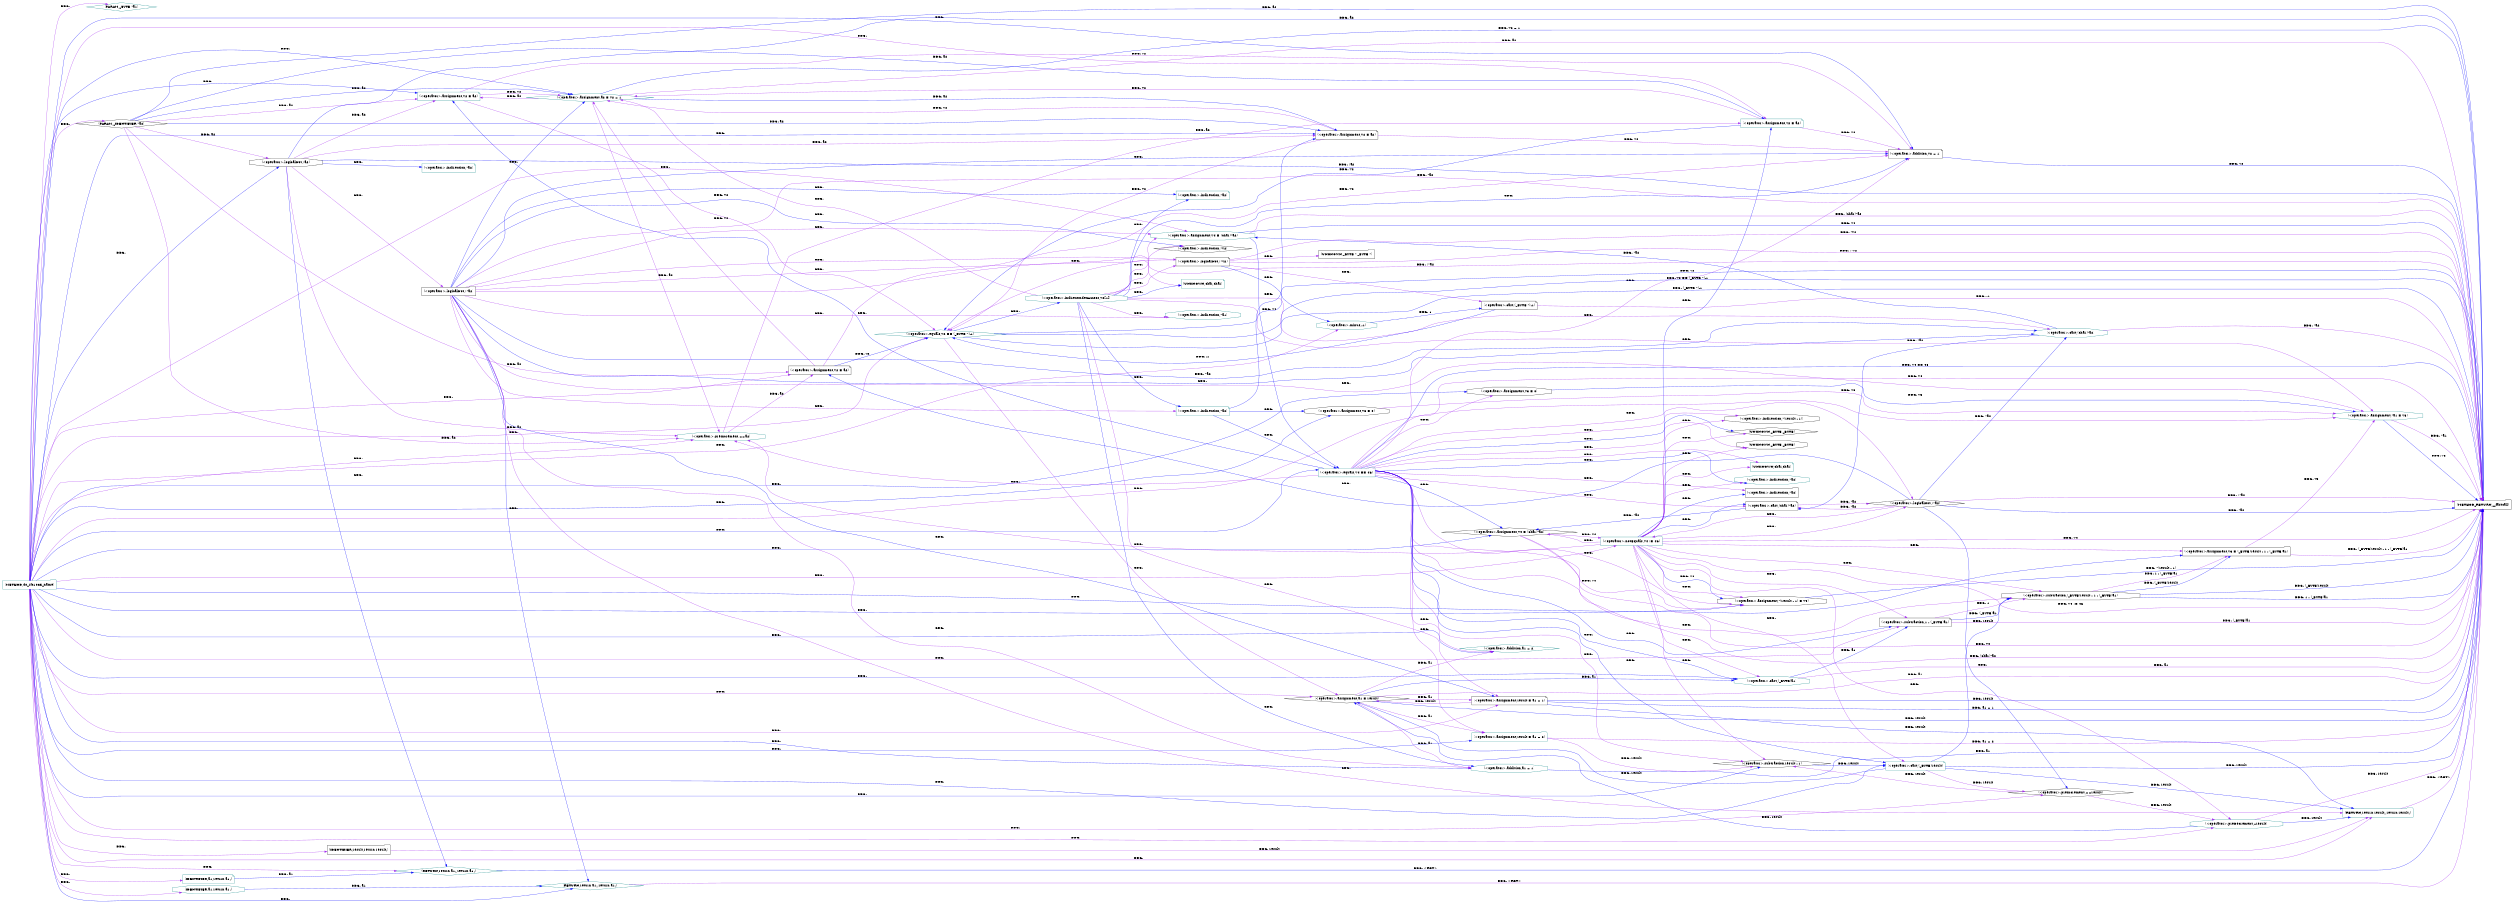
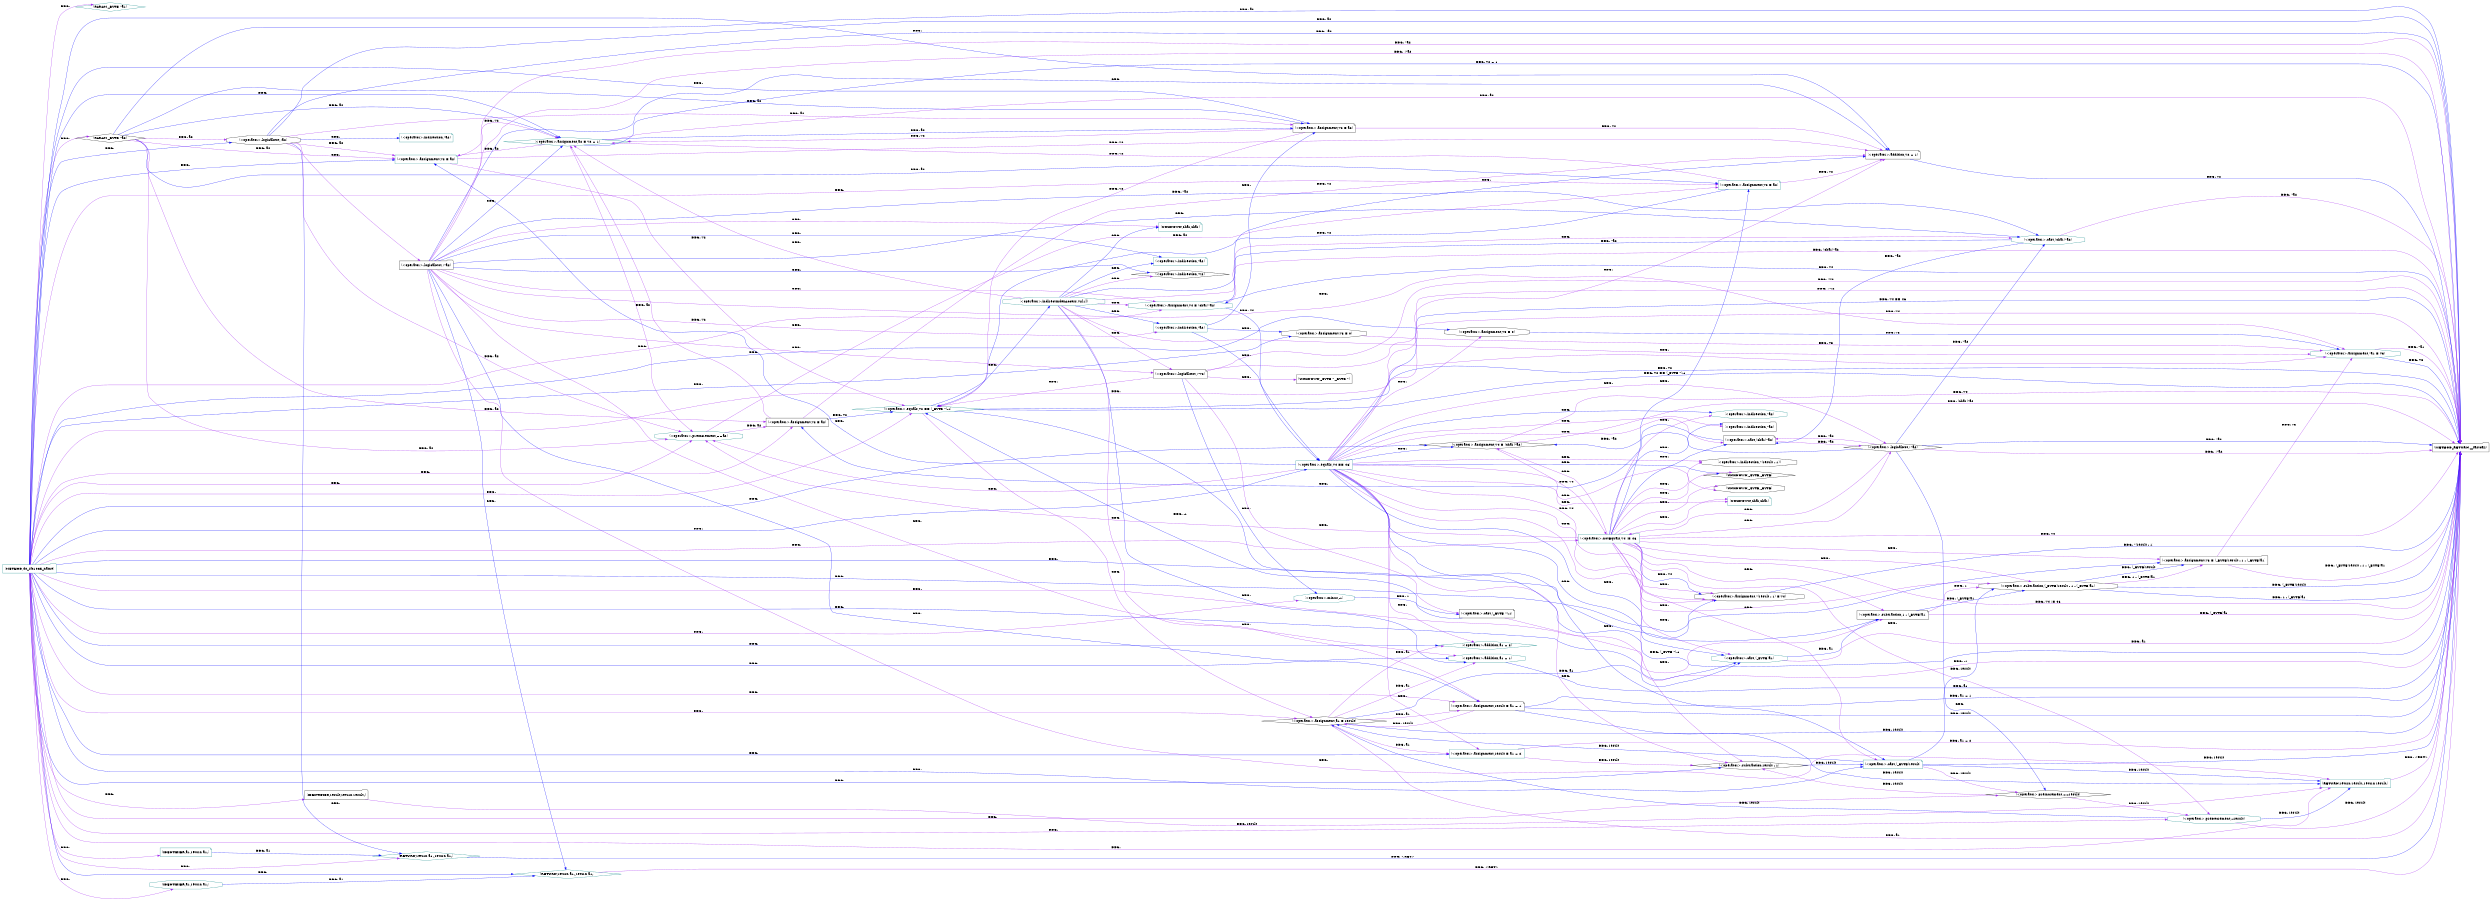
(122, 124) -> (110, 138)
(1203, 315) -> none
